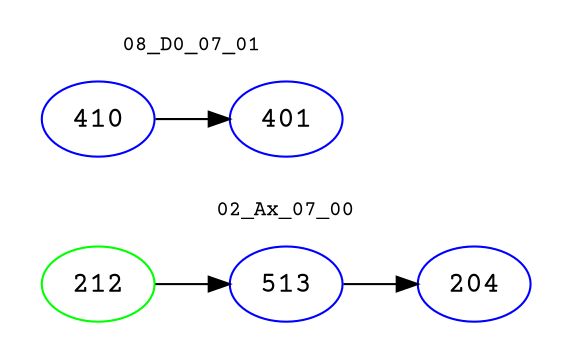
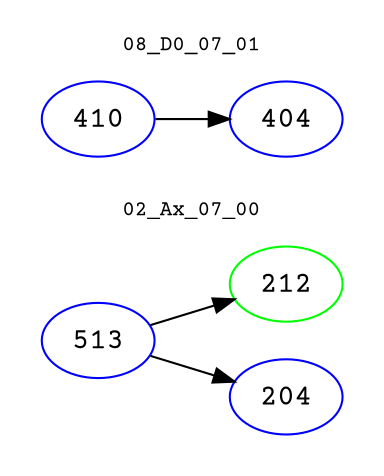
(286, 119) -> (286, 119)
(182, 284) -> (182, 315)
